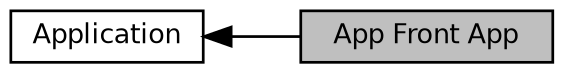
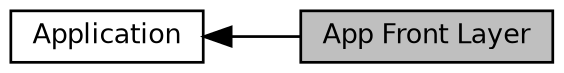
(427, 37) -> (427, 37)
